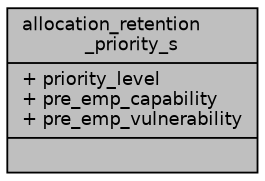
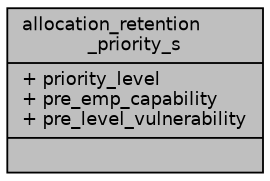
(132, 120) -> (135, 120)
